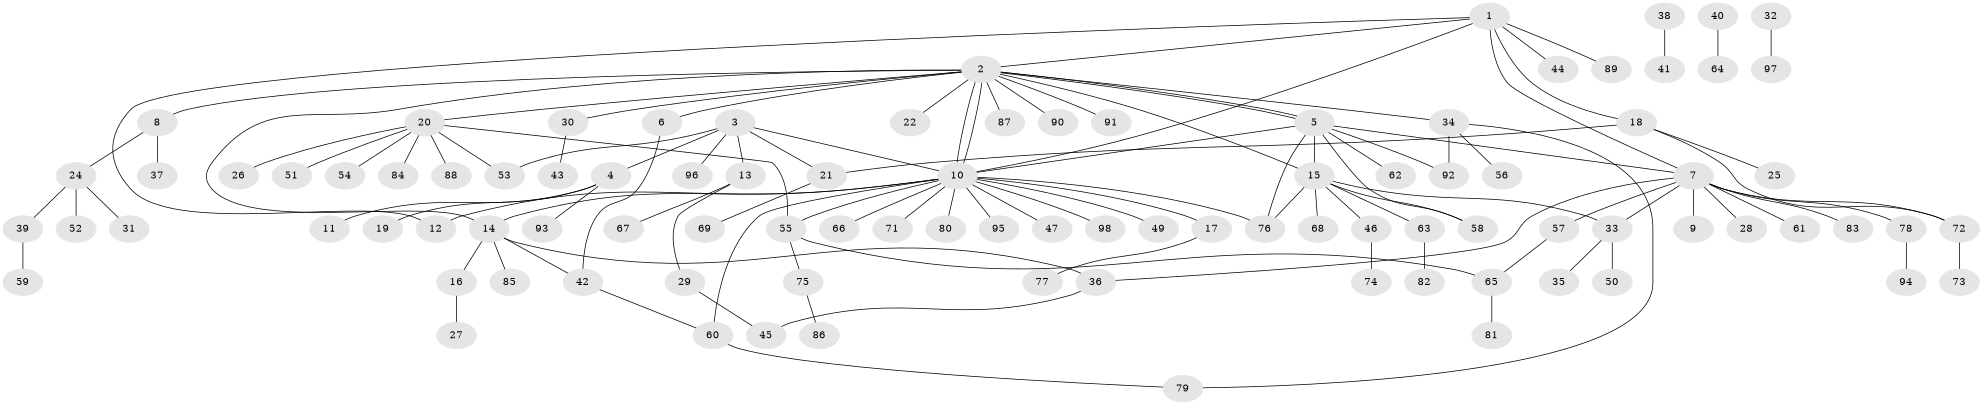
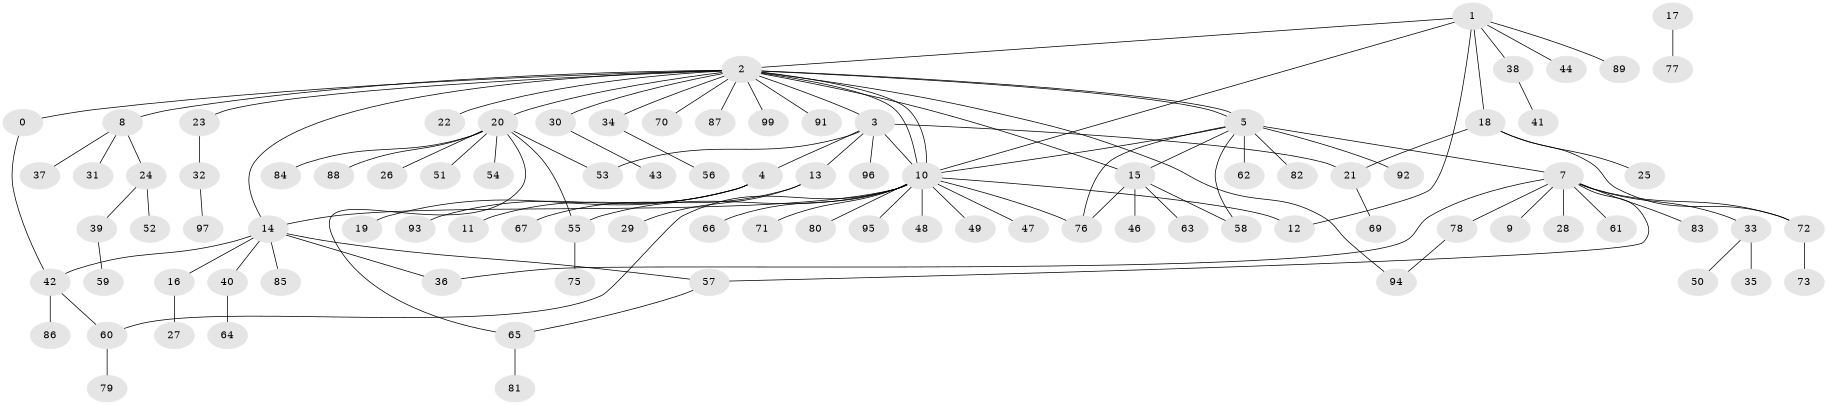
none -> (810, 94)
(1565, 116) -> (1493, 43)
none -> (200, 123)
(662, 123) -> (23, 123)
none -> (662, 123)
(1058, 123) -> (768, 123)
none -> (1103, 142)
(1449, 149) -> none
(1088, 193) -> none
(1466, 198) -> none
(103, 202) -> (108, 149)
(1105, 229) -> (922, 229)
(1318, 229) -> none
(1425, 251) -> (1269, 148)
none -> (248, 256)
none -> (488, 259)
(1137, 262) -> (332, 231)
(1371, 282) -> none
(811, 309) -> (50, 309)
(766, 335) -> none
(1582, 343) -> none
